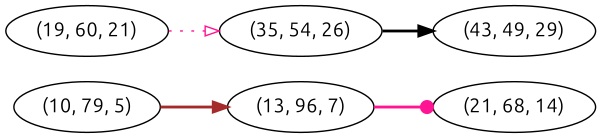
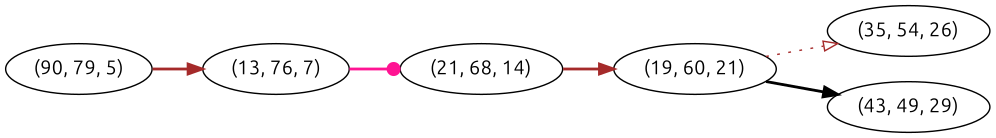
(187, 31) -> (795, 51)
(401, 31) -> (795, 87)
none -> (581, 69)
(87, 107) -> (79, 69)
(301, 107) -> (276, 69)
